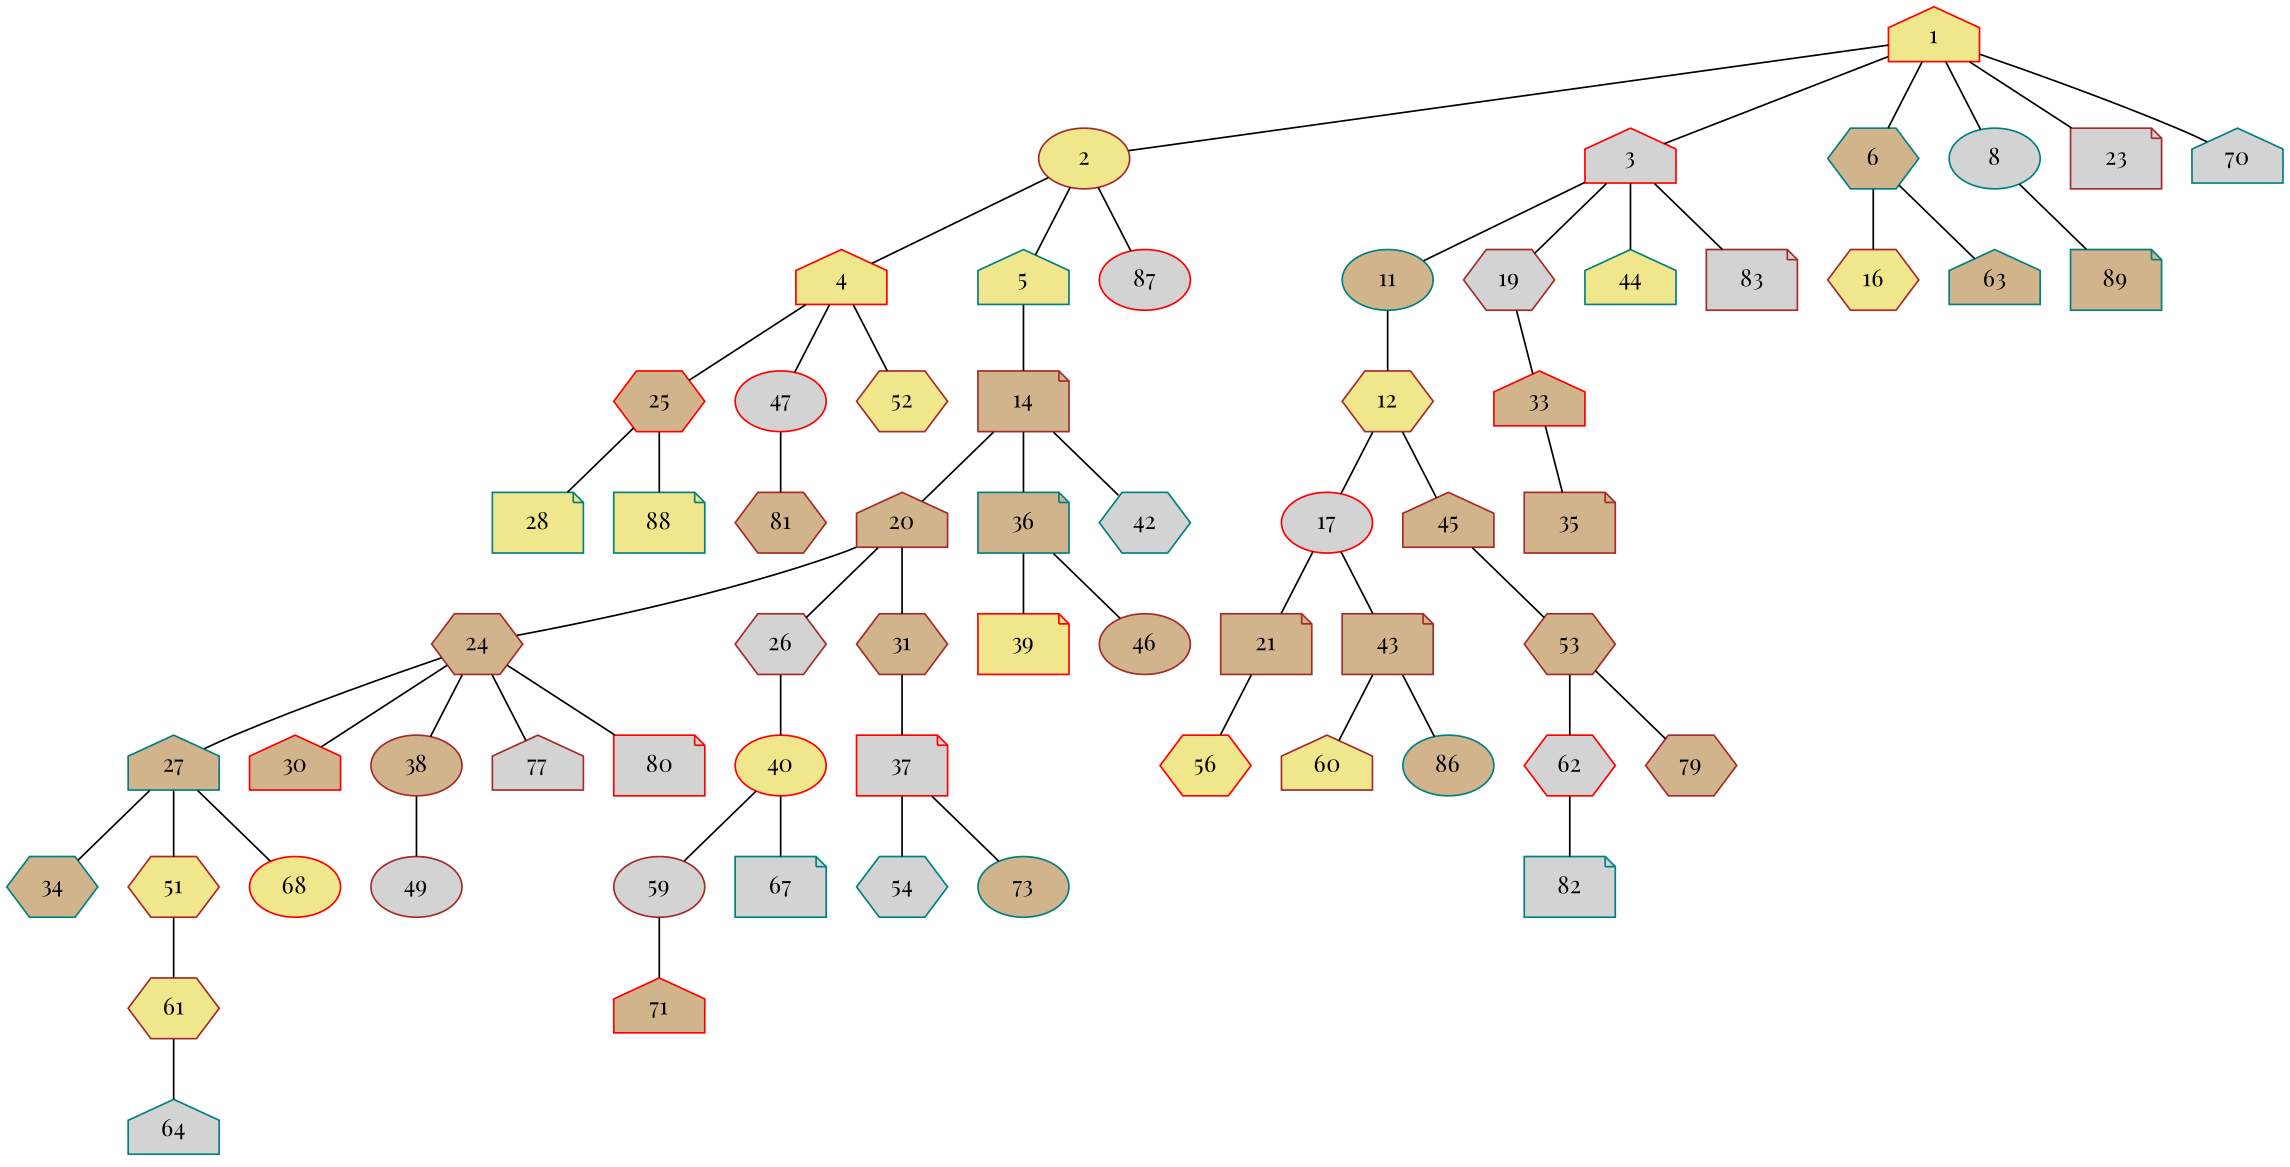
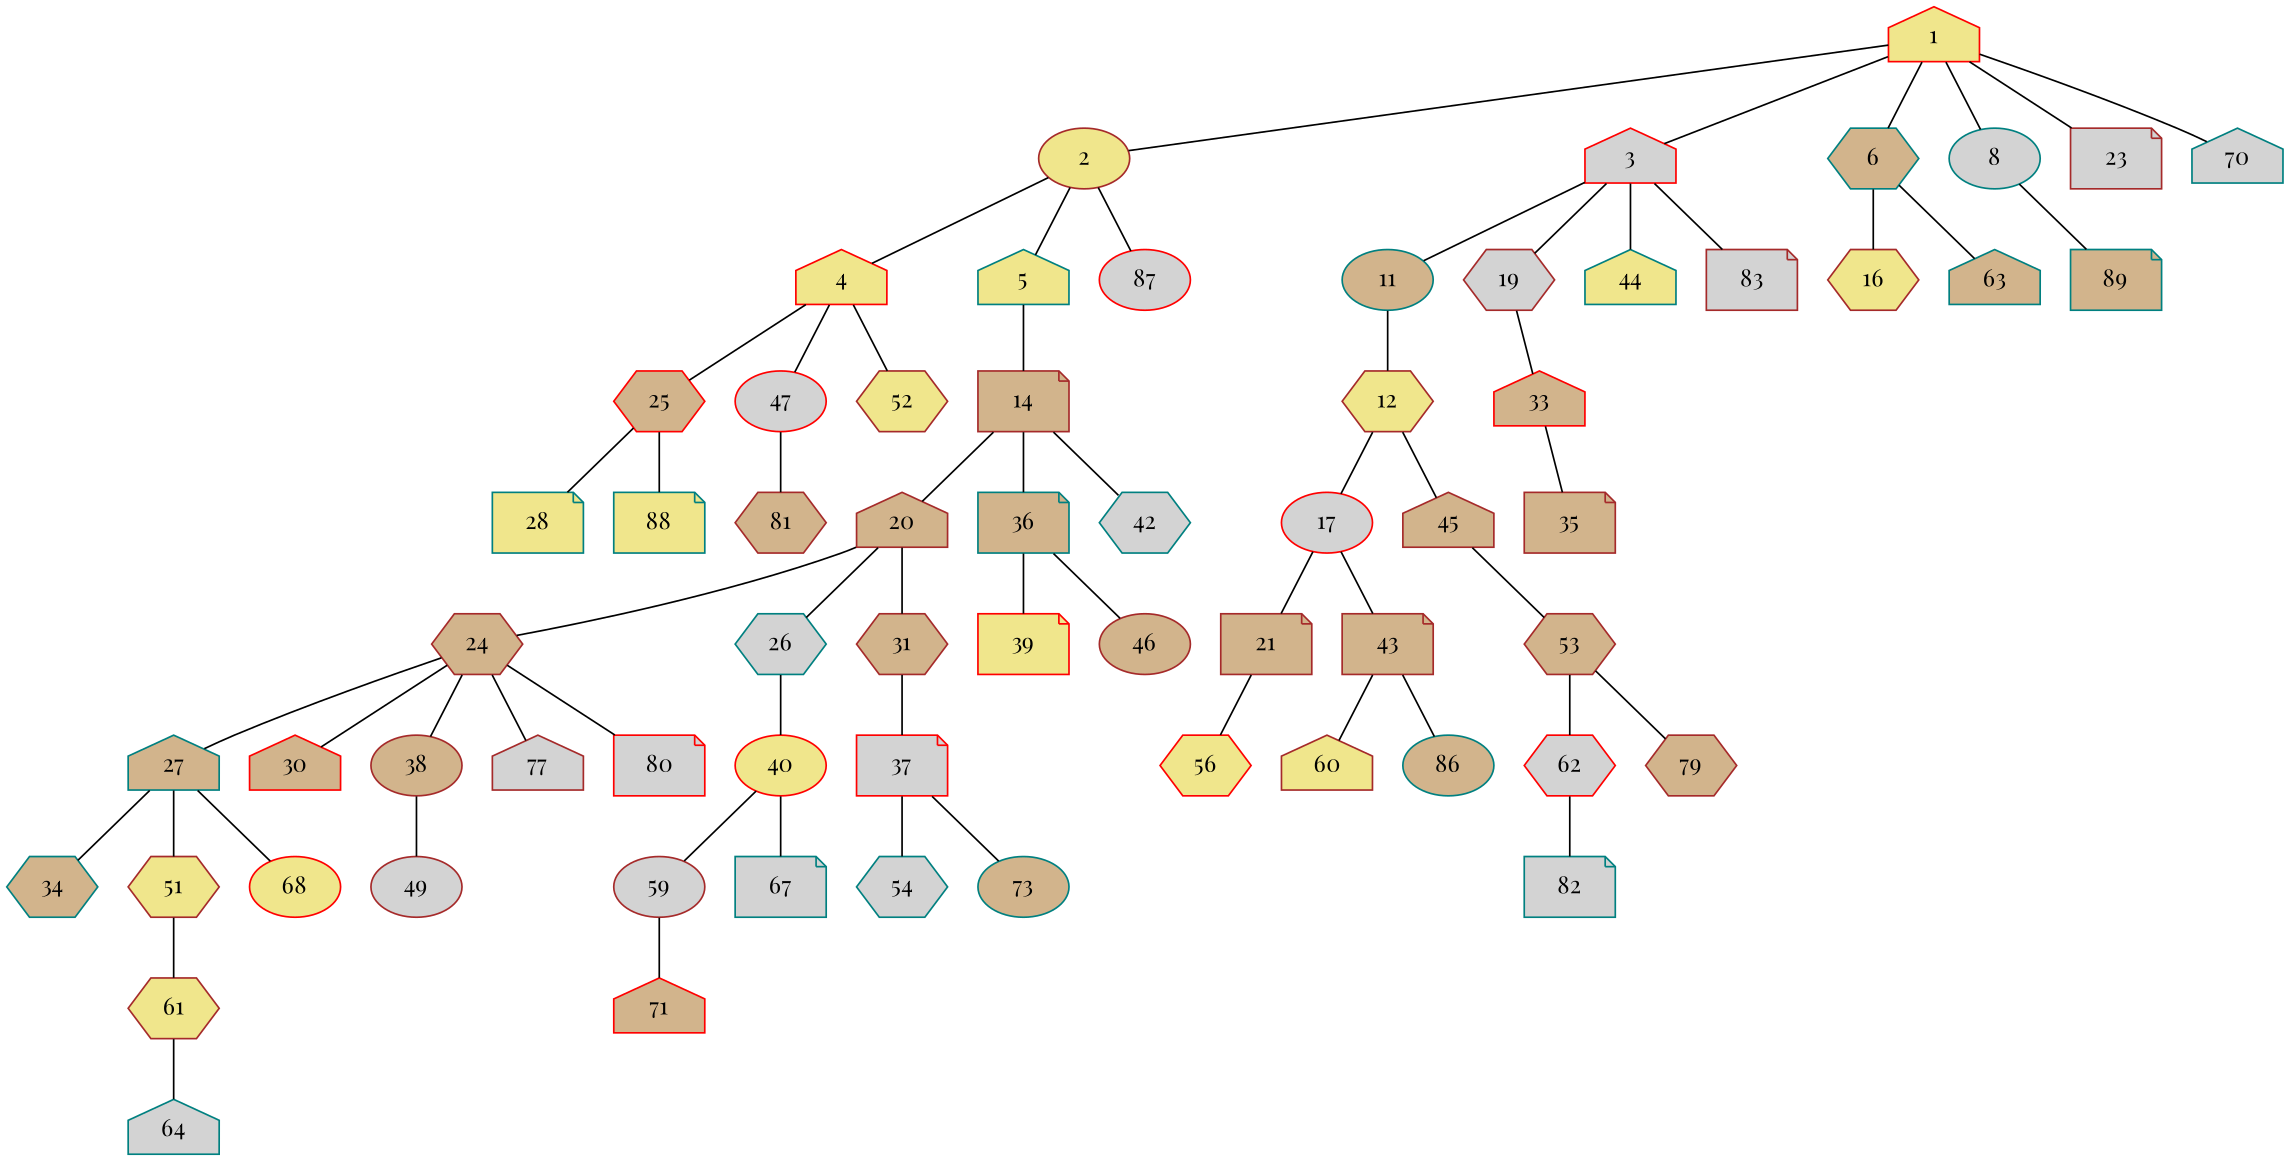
(781, 644) -> (781, 644)
